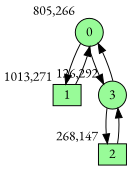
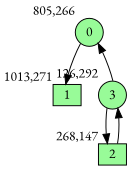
(93, 61) -> none
(82, 70) -> none
